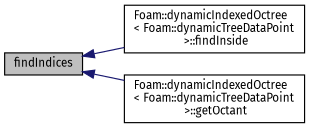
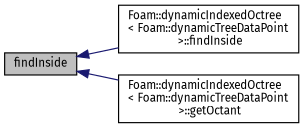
(44, 64) -> (41, 64)
